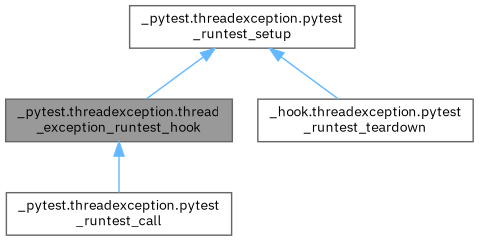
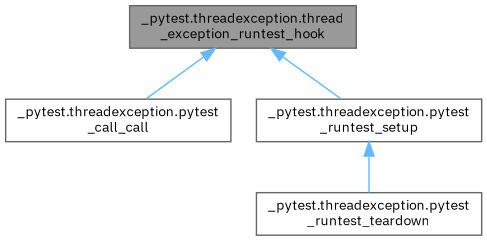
(175, 78) -> (312, 78)
(366, 120) -> (369, 214)
(119, 214) -> (118, 120)
